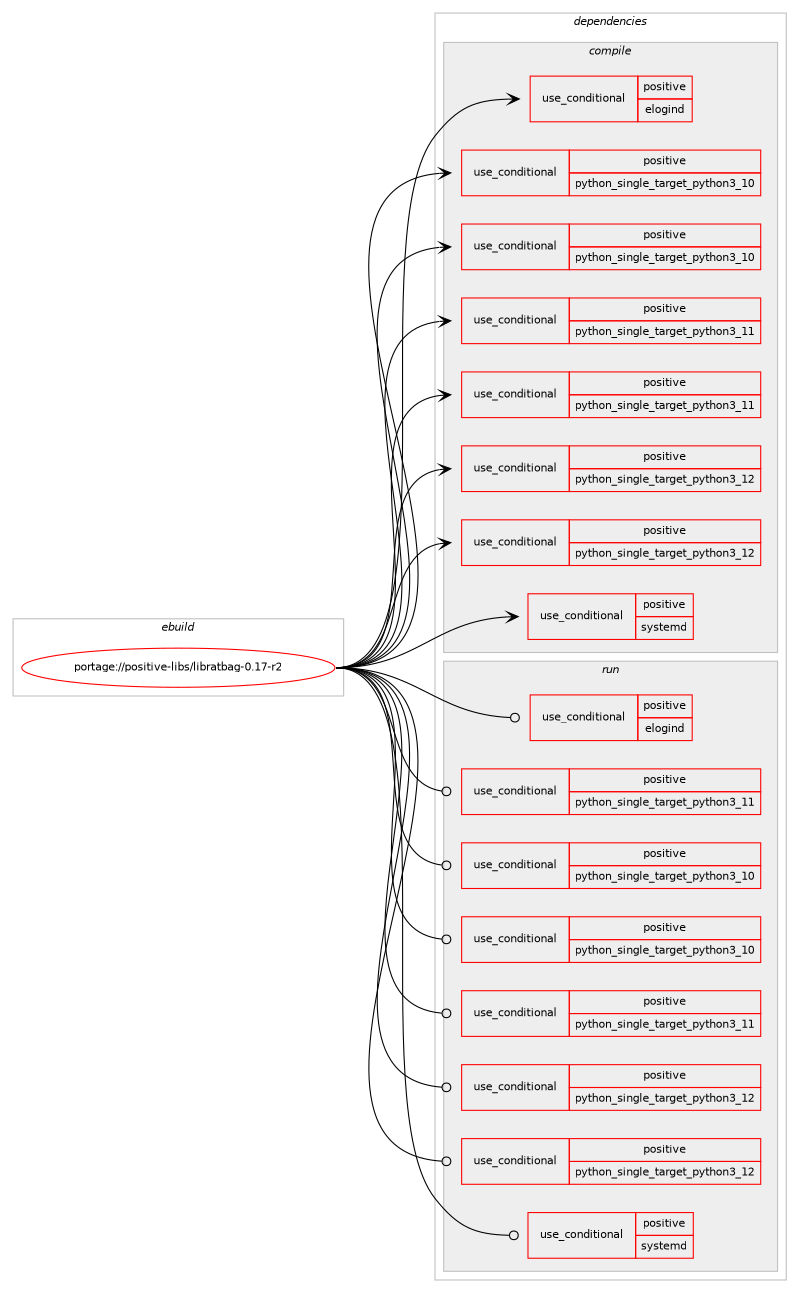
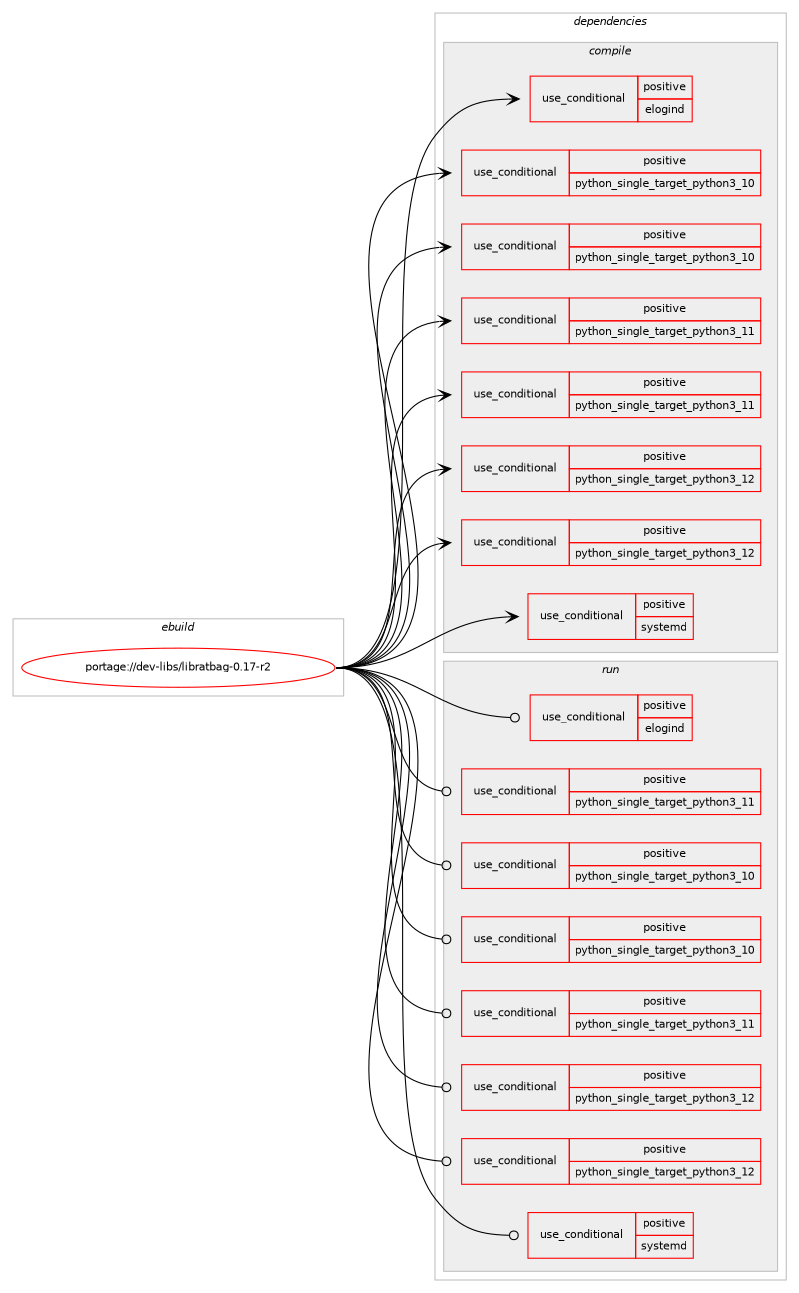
(178, 668) -> (178, 668)
